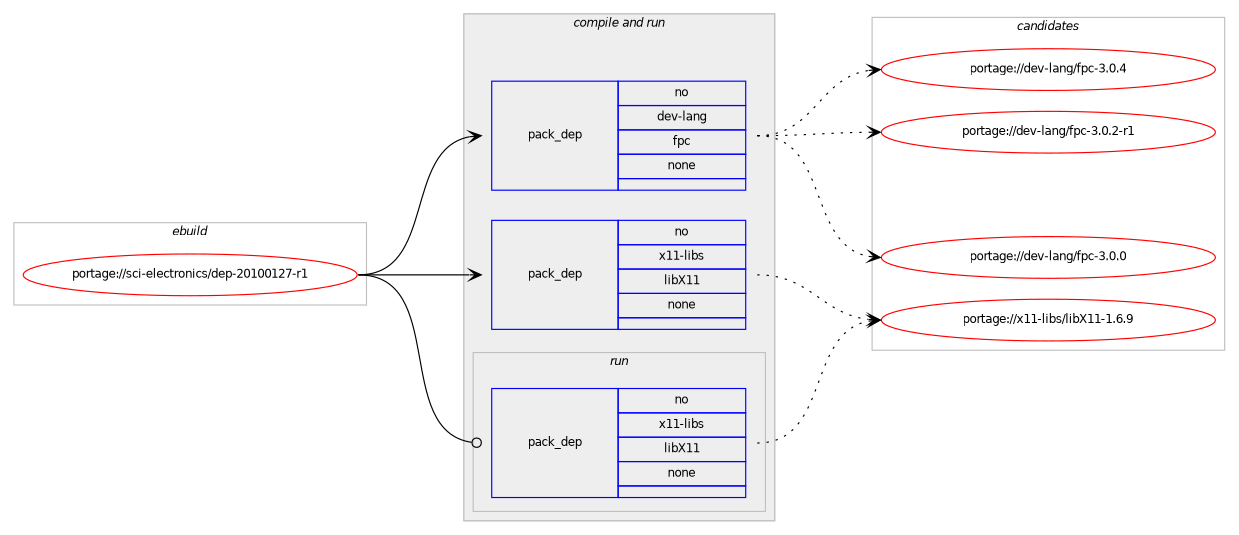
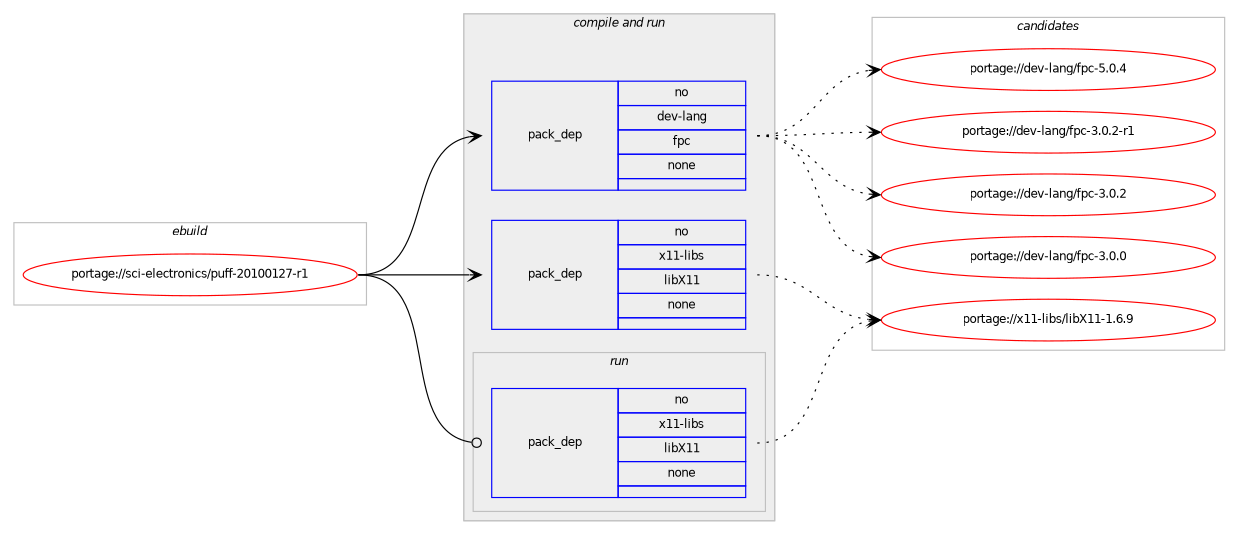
(1048, 70) -> (1048, 70)
none -> (1048, 195)
(190, 275) -> (190, 275)
